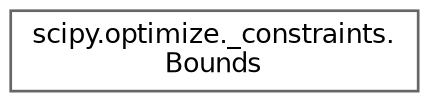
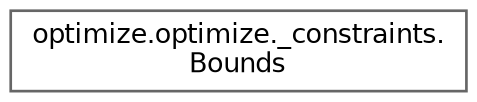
(214, 51) -> (239, 51)
